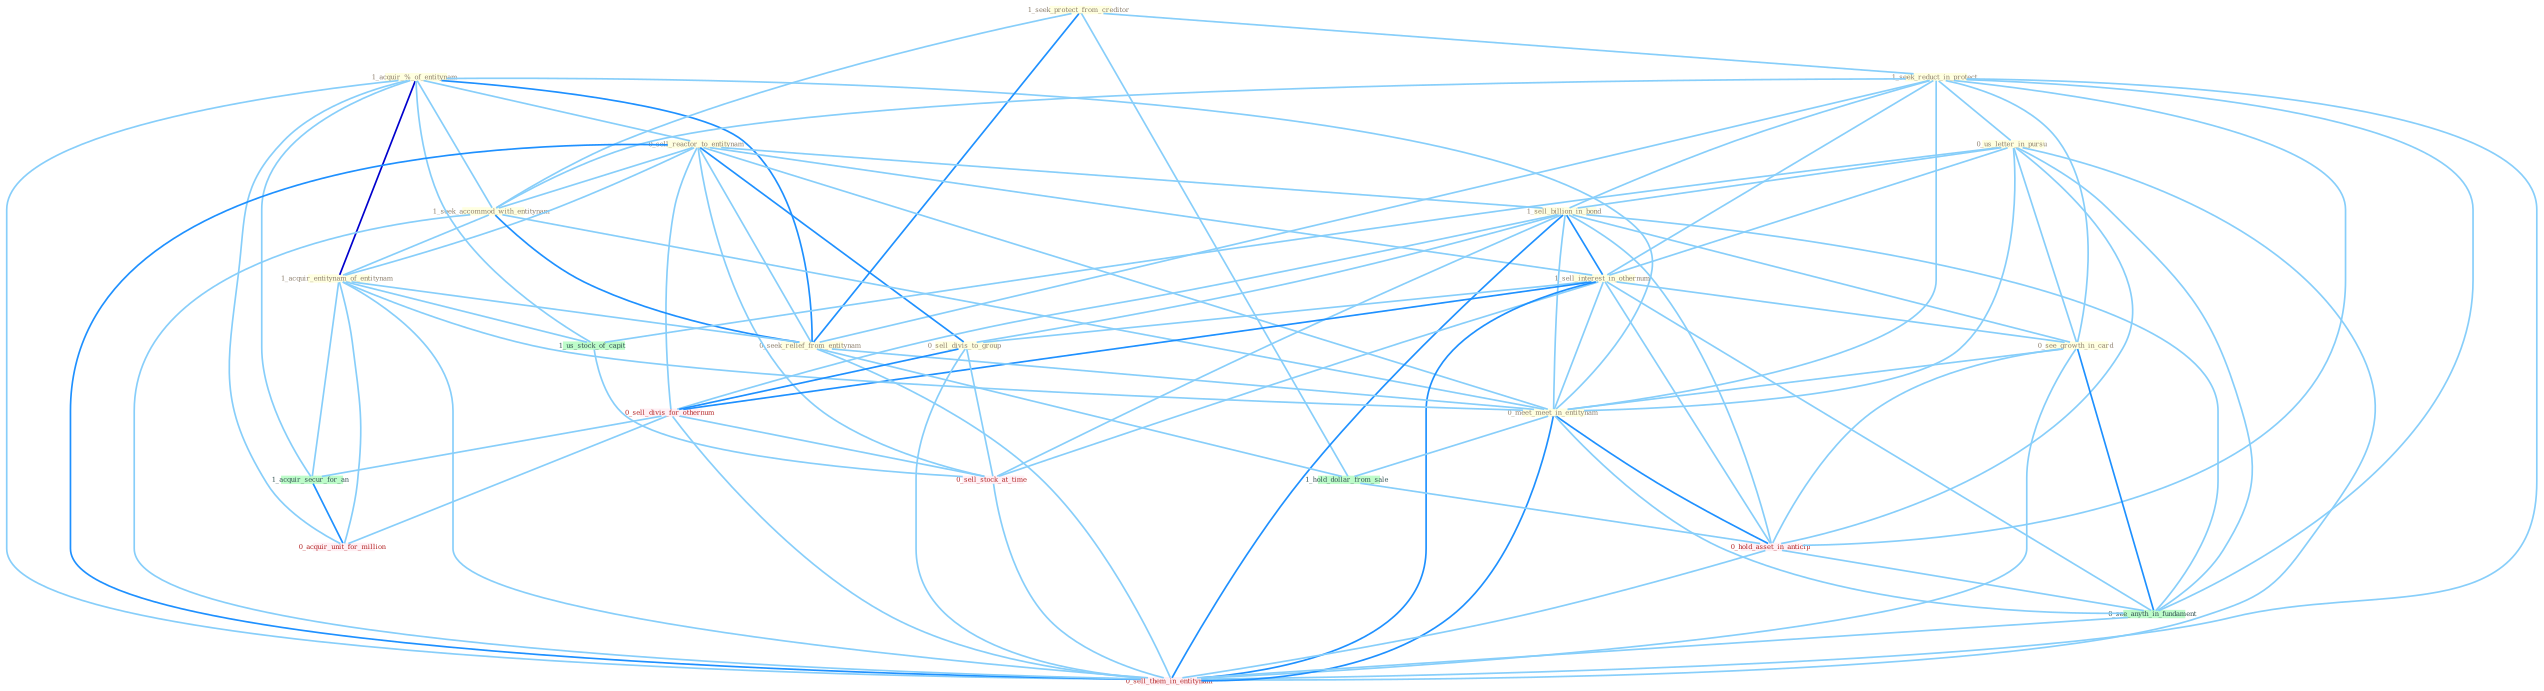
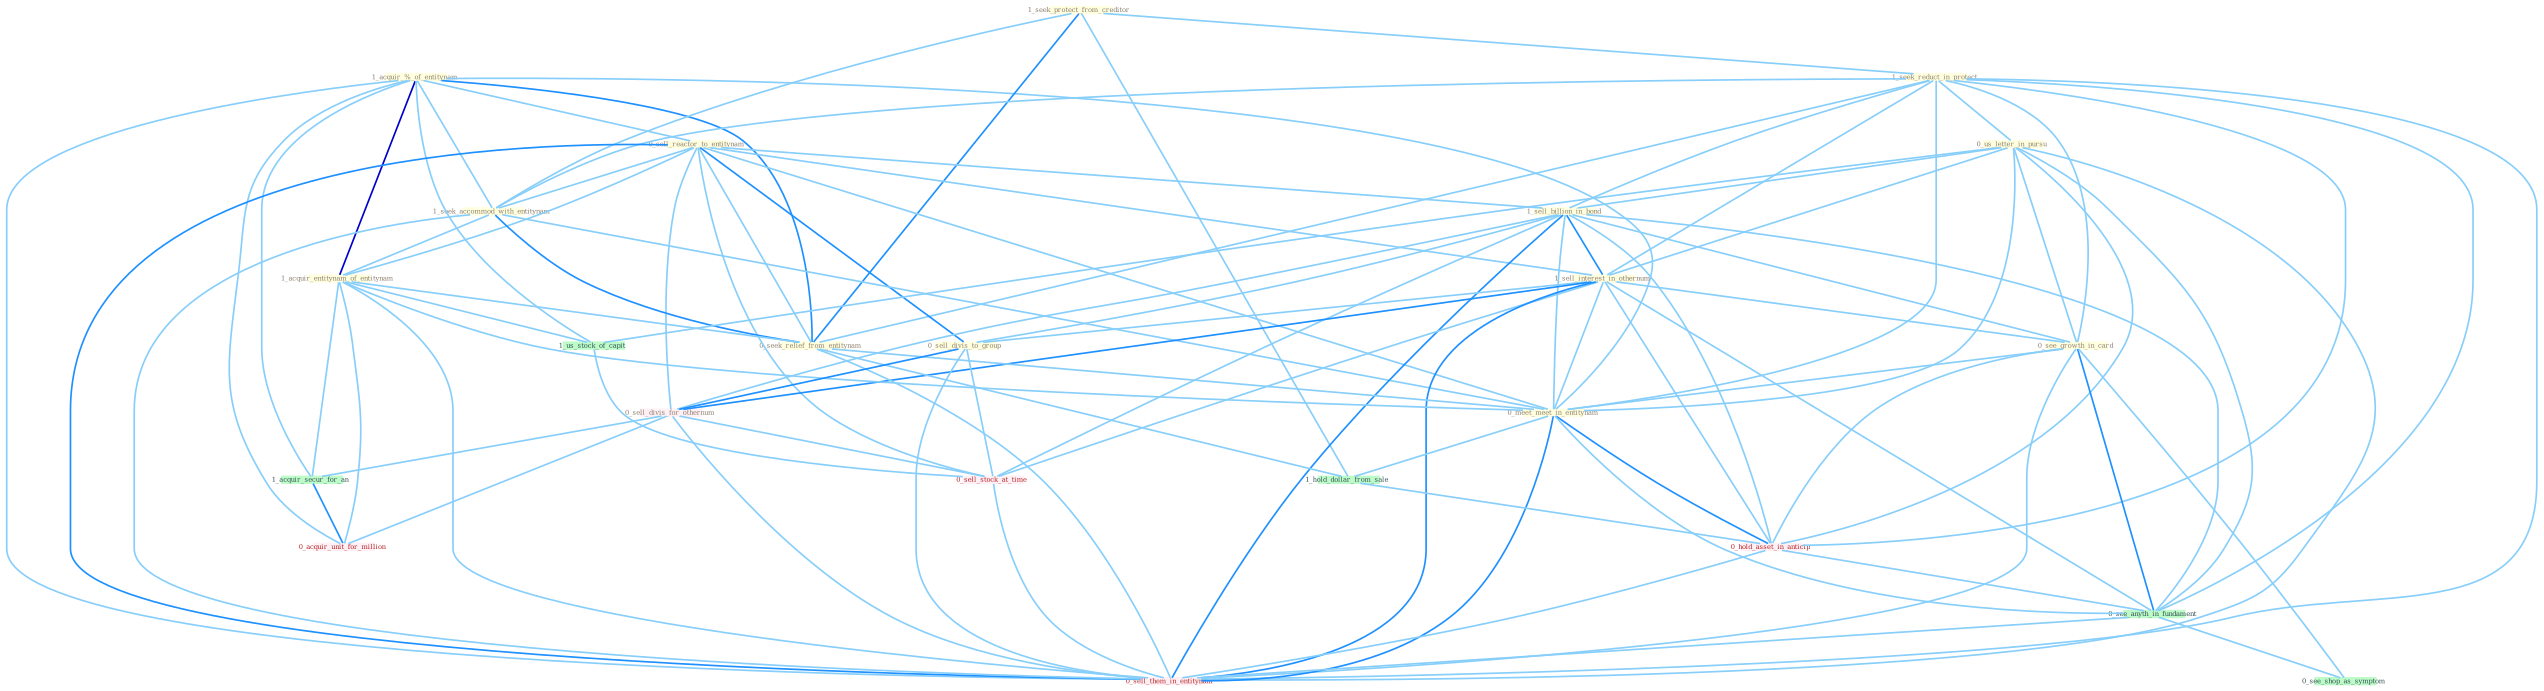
(671, 413) -> (671, 413)
none -> (2346, 681)
